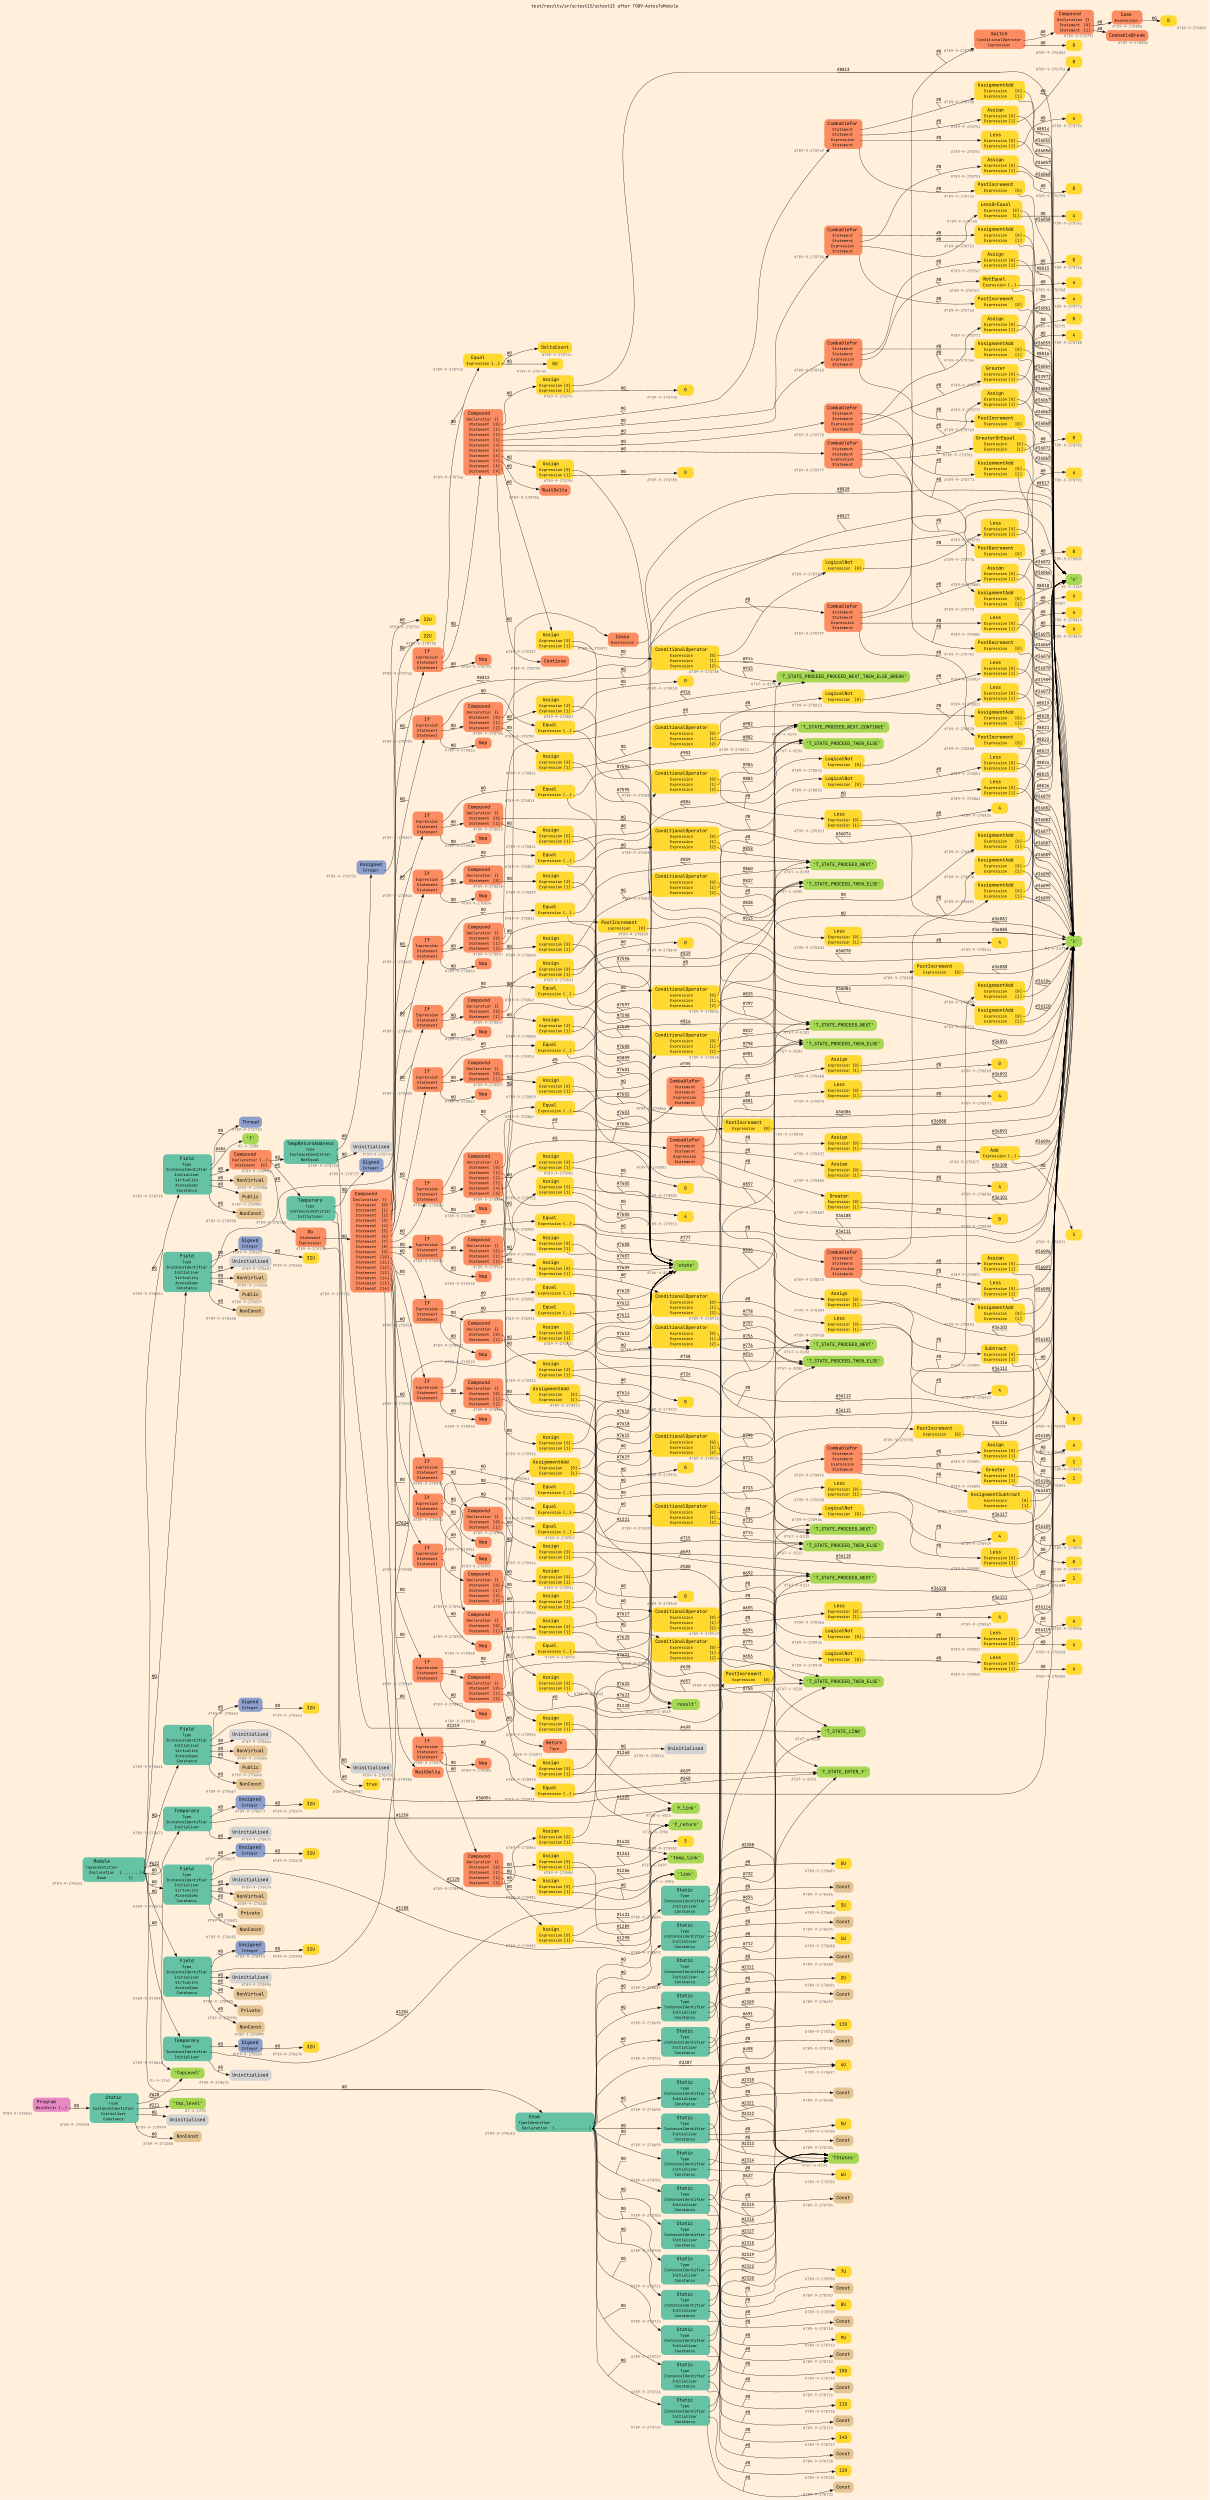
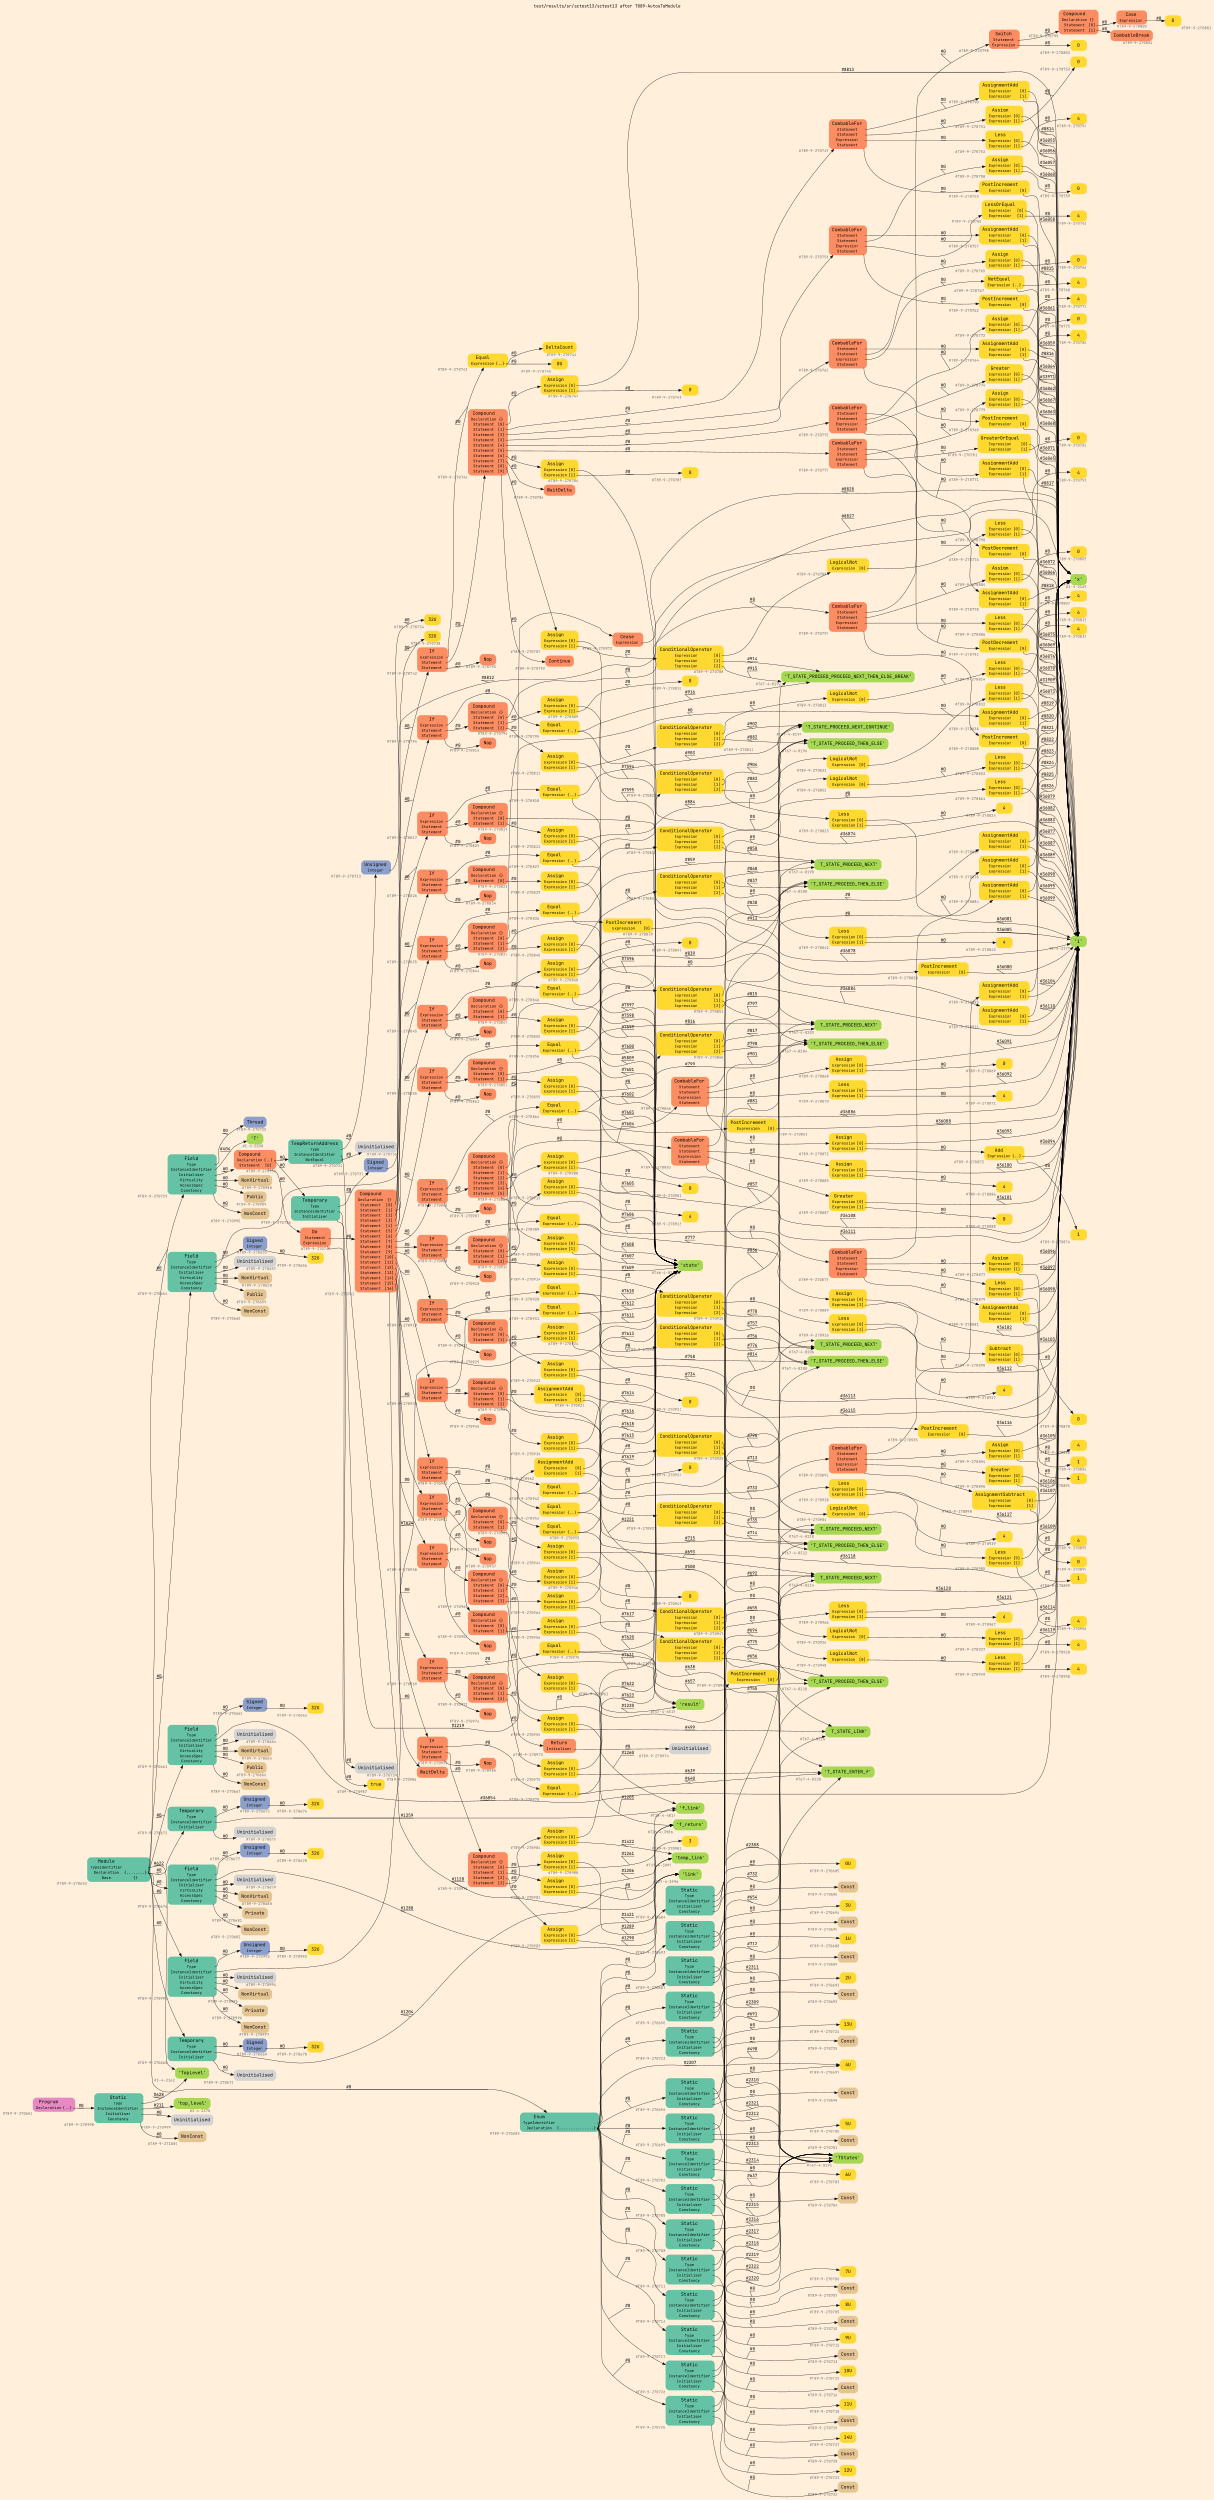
(999, 40) -> (1004, 40)
(1043, 1491) -> (1048, 1491)
(554, 1749) -> (559, 1749)
(47, 2108) -> (49, 2108)
